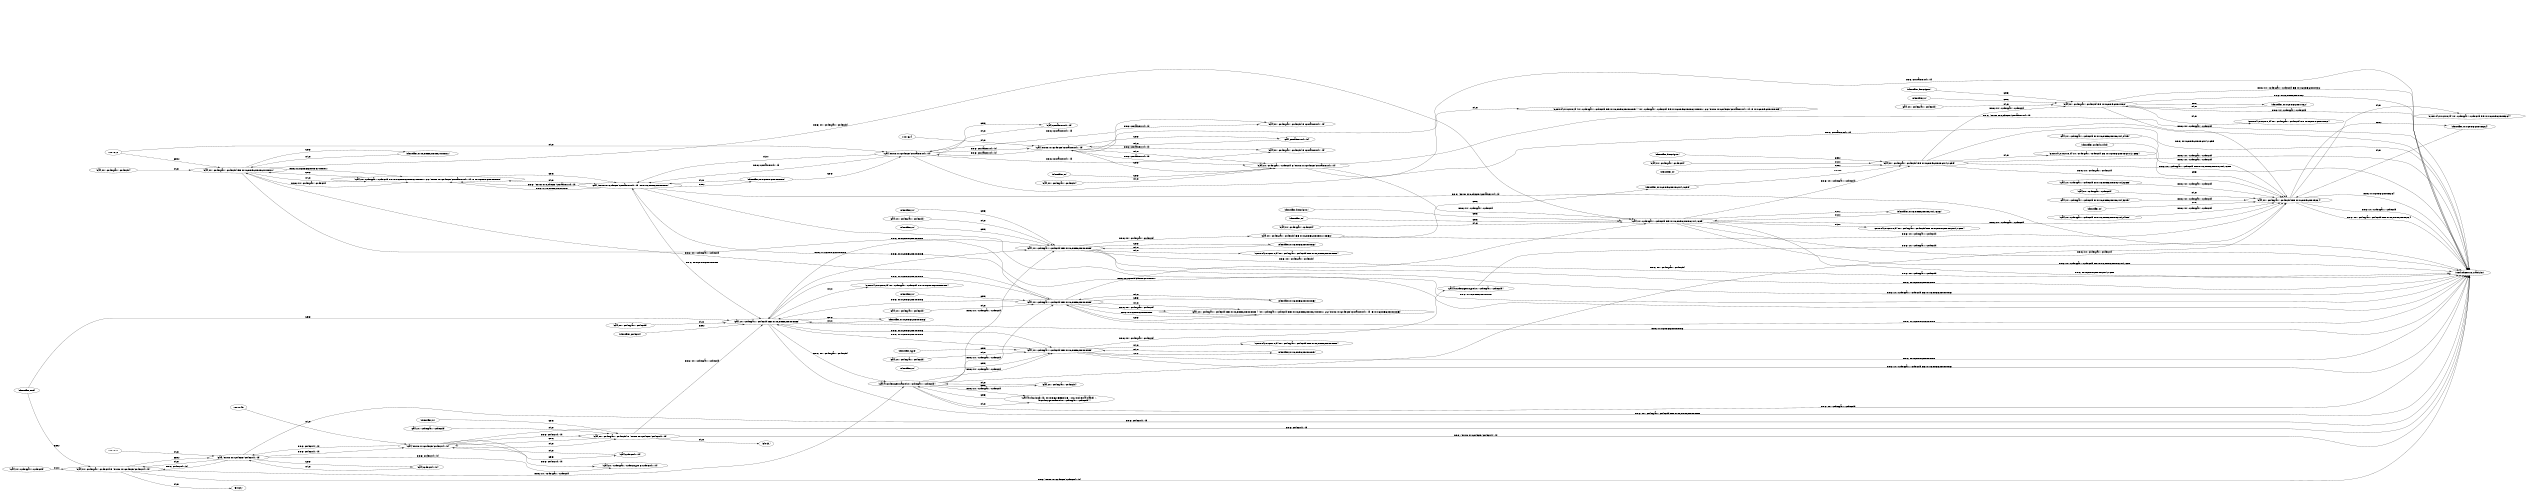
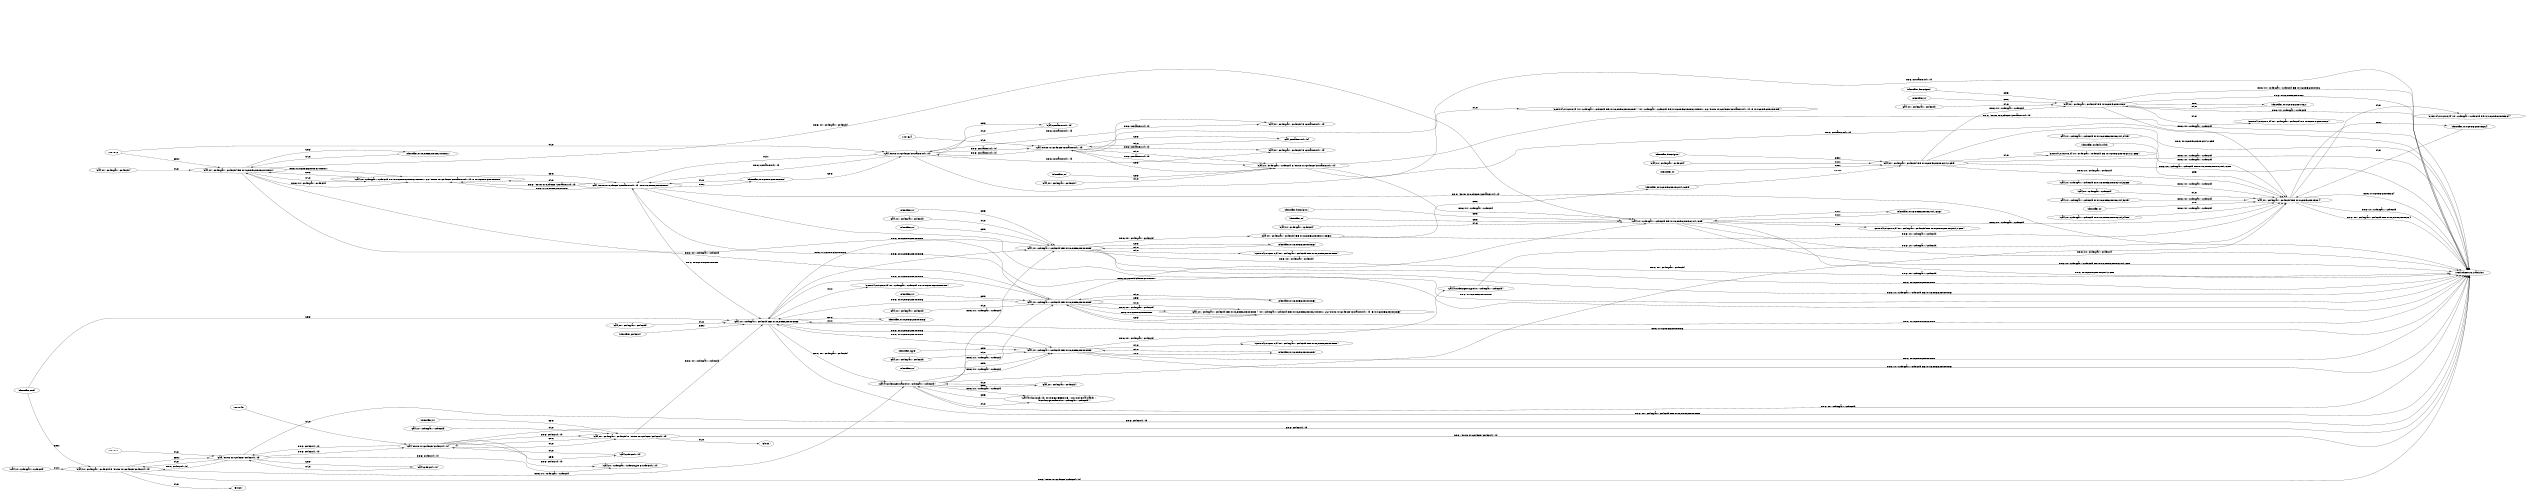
(1797, 196) -> none
